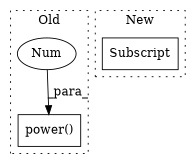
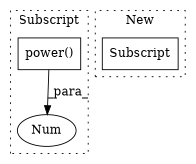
(49, 21) -> (49, 21)
(48, 88) -> (48, 88)
